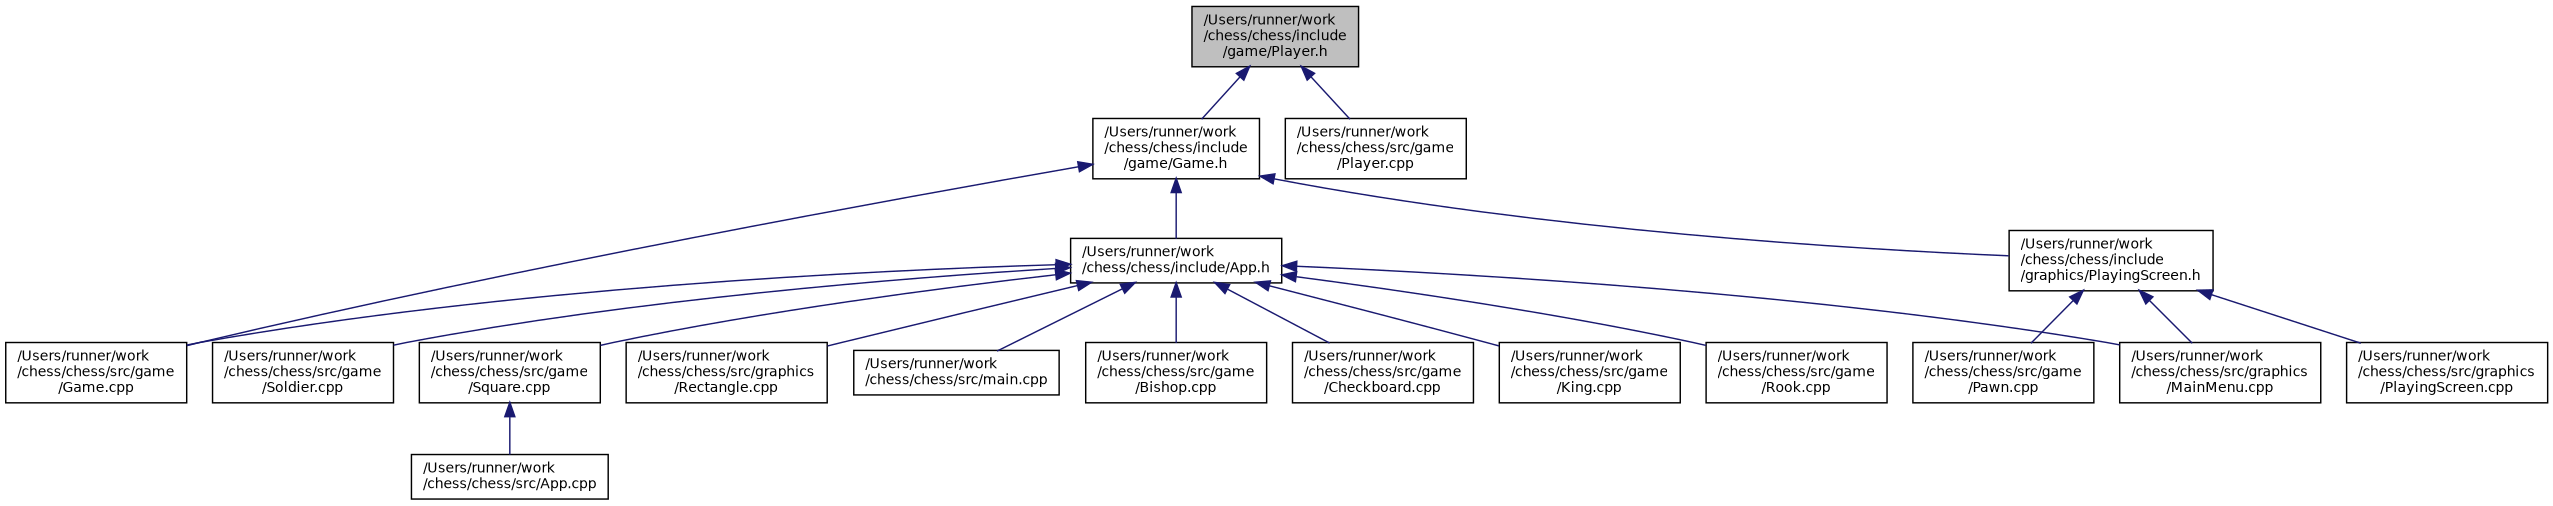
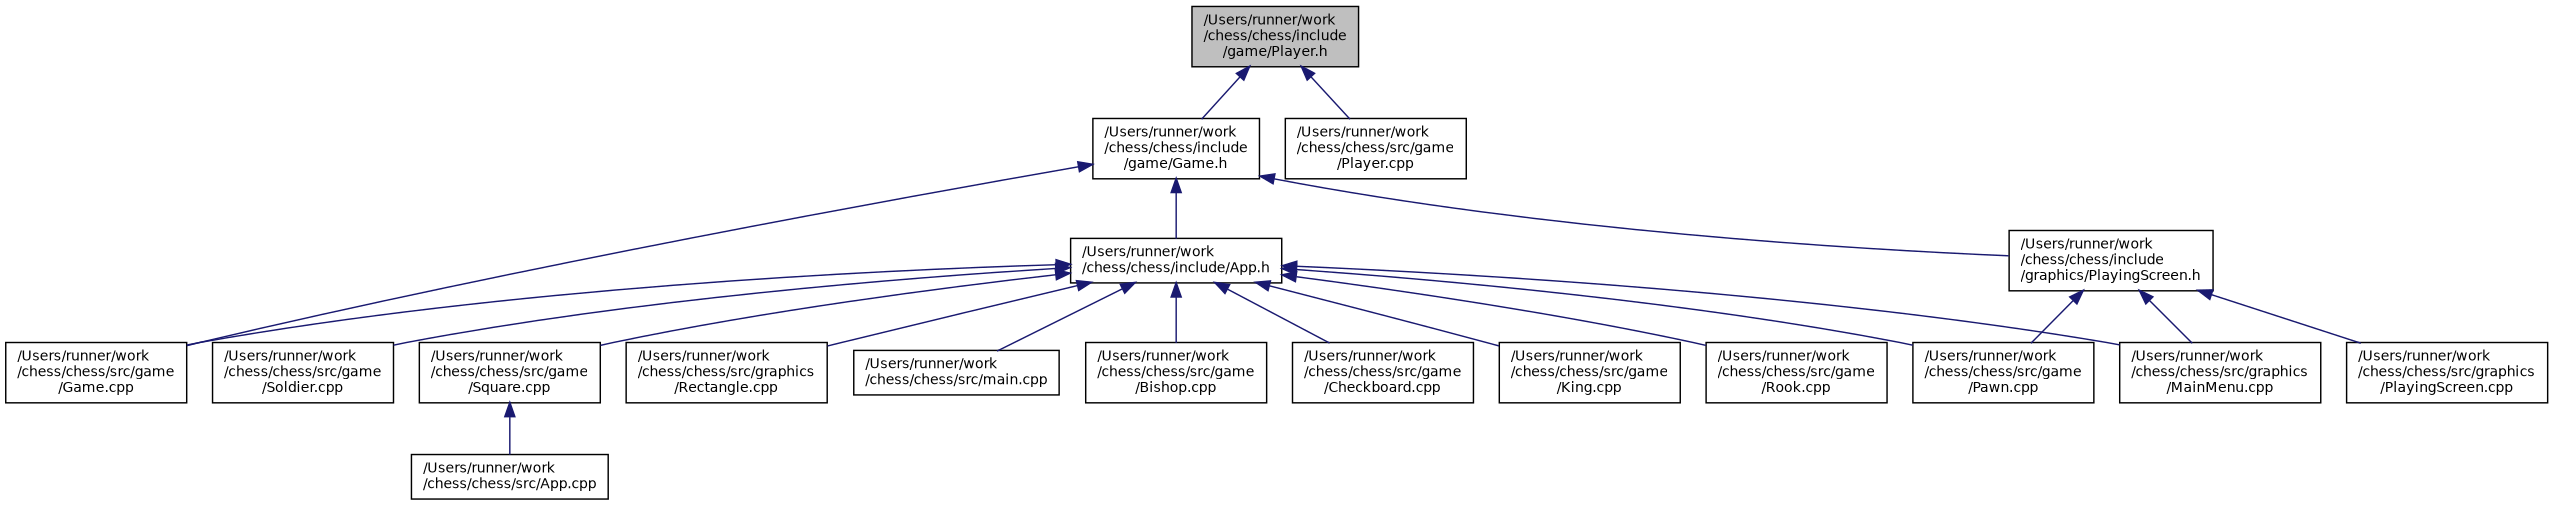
none -> (1606, 298)
